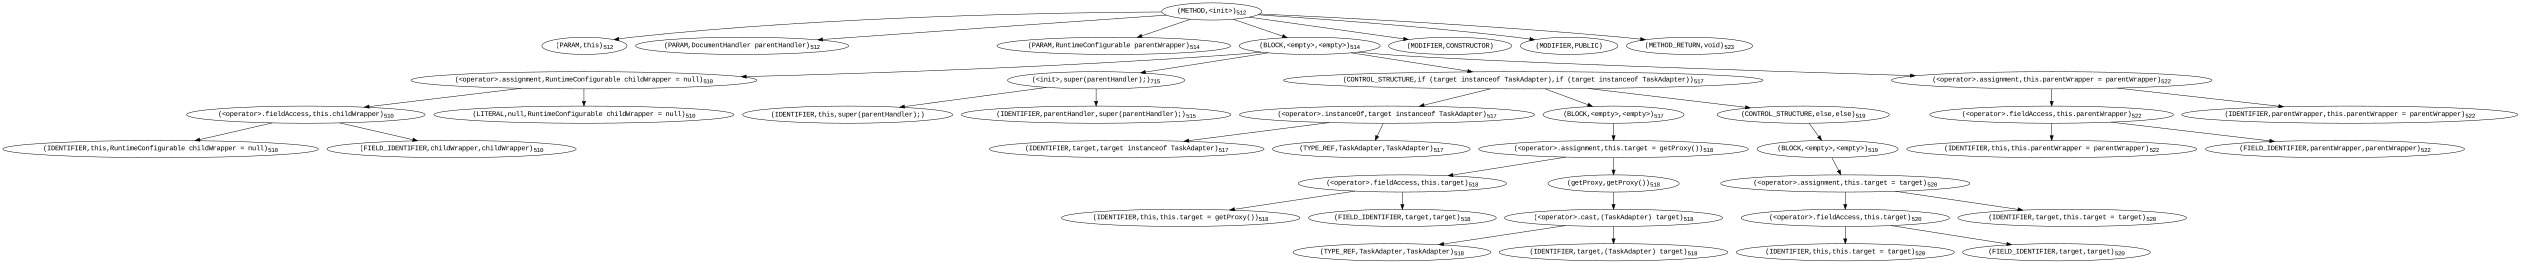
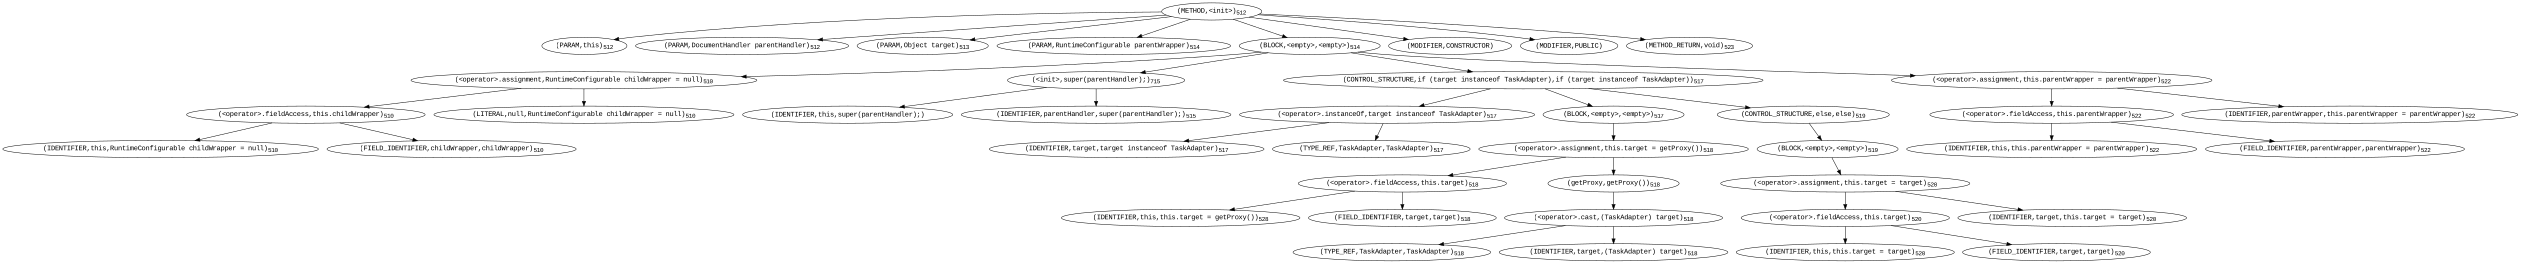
none -> (923, 46)
(1264, 217) -> (1264, 217)
